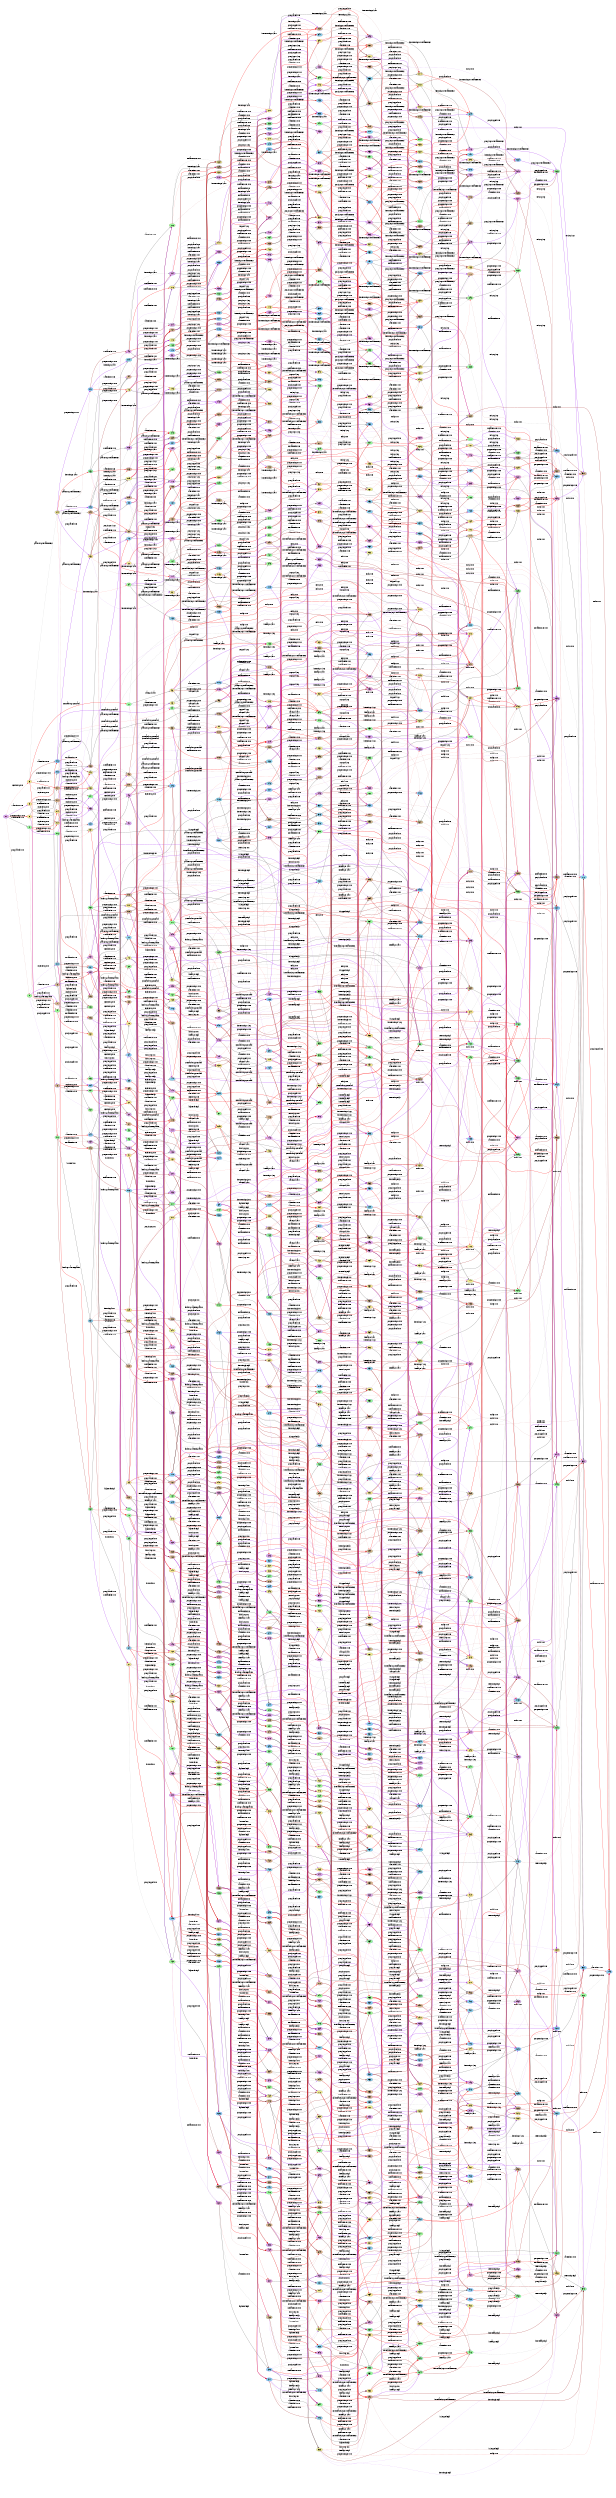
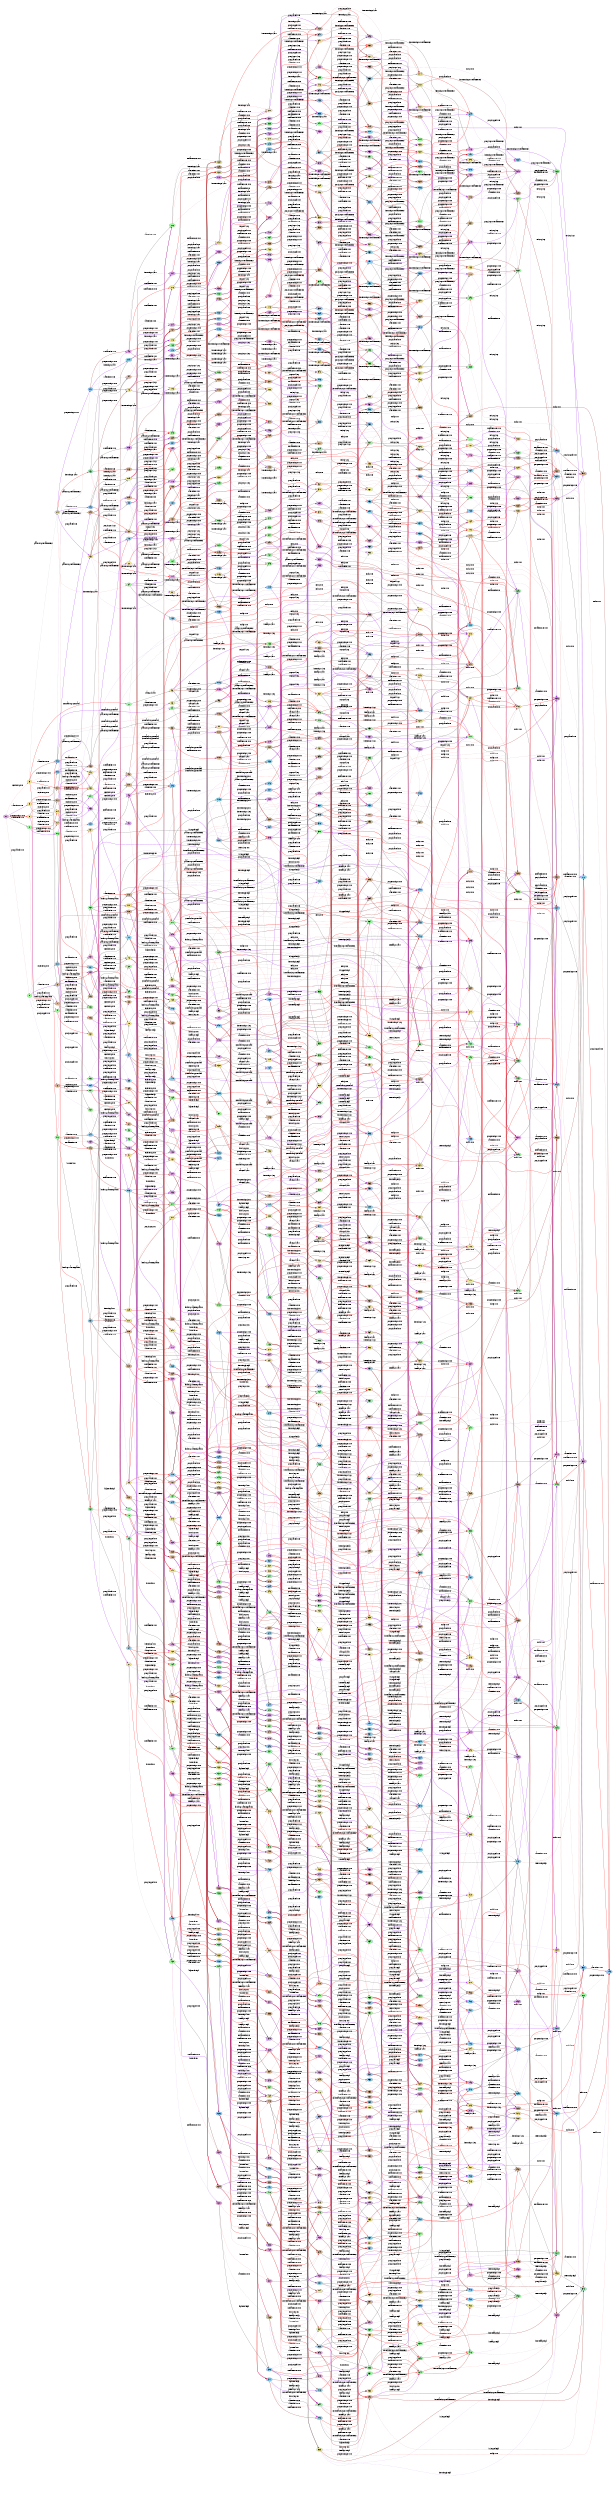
(518, 199) -> (518, 199)
(319, 2117) -> (319, 2117)
(434, 2171) -> (434, 2171)
